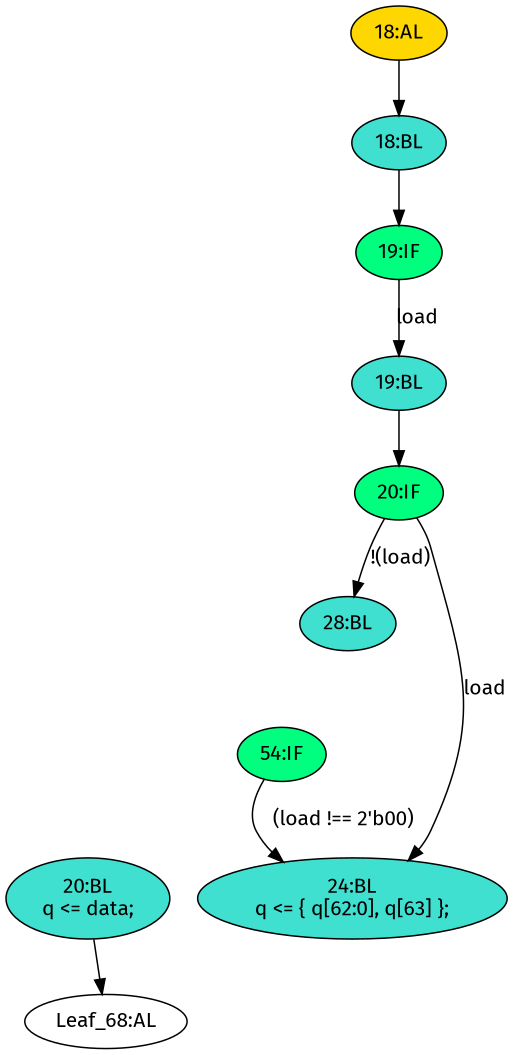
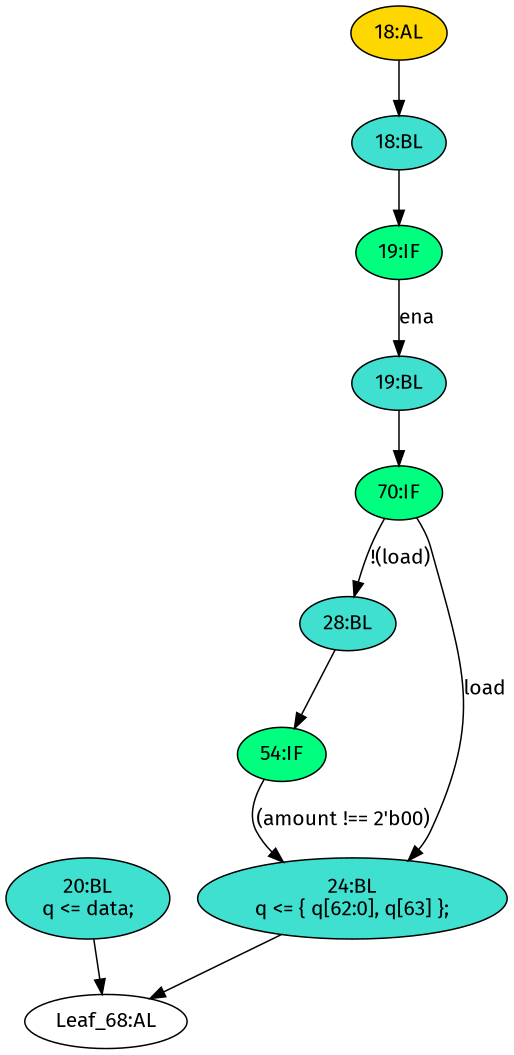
(417, 318) -> (417, 318)
(399, 493) -> (399, 493)
none -> (318, 682)
(343, 820) -> (343, 820)
none -> (222, 963)
